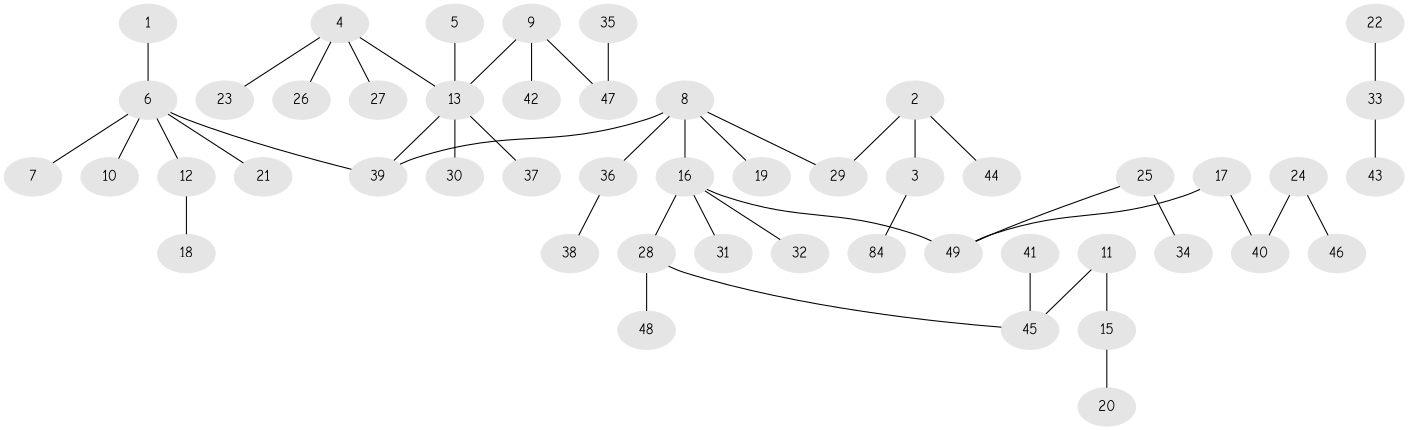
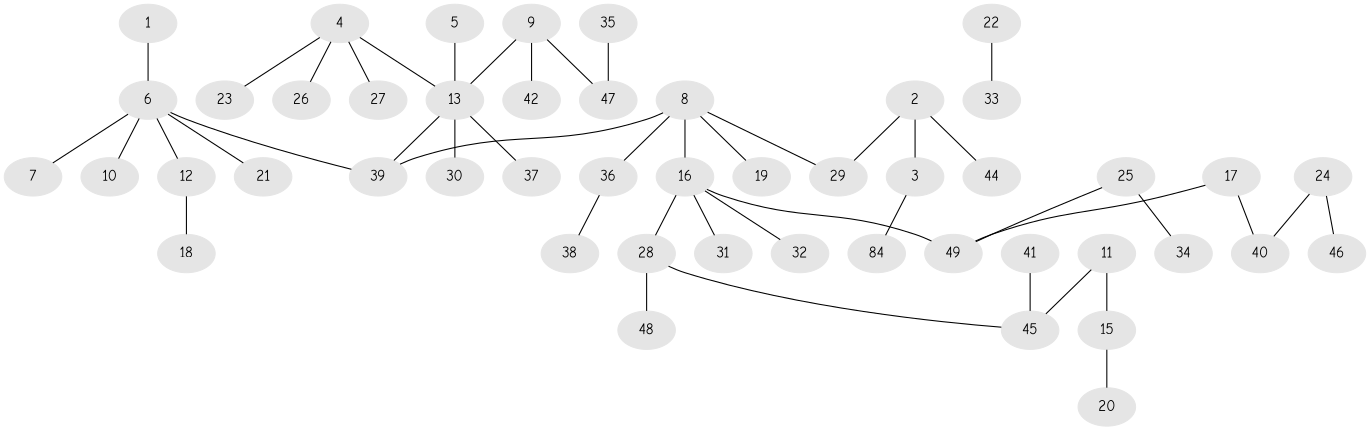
(1375, 177) -> none
